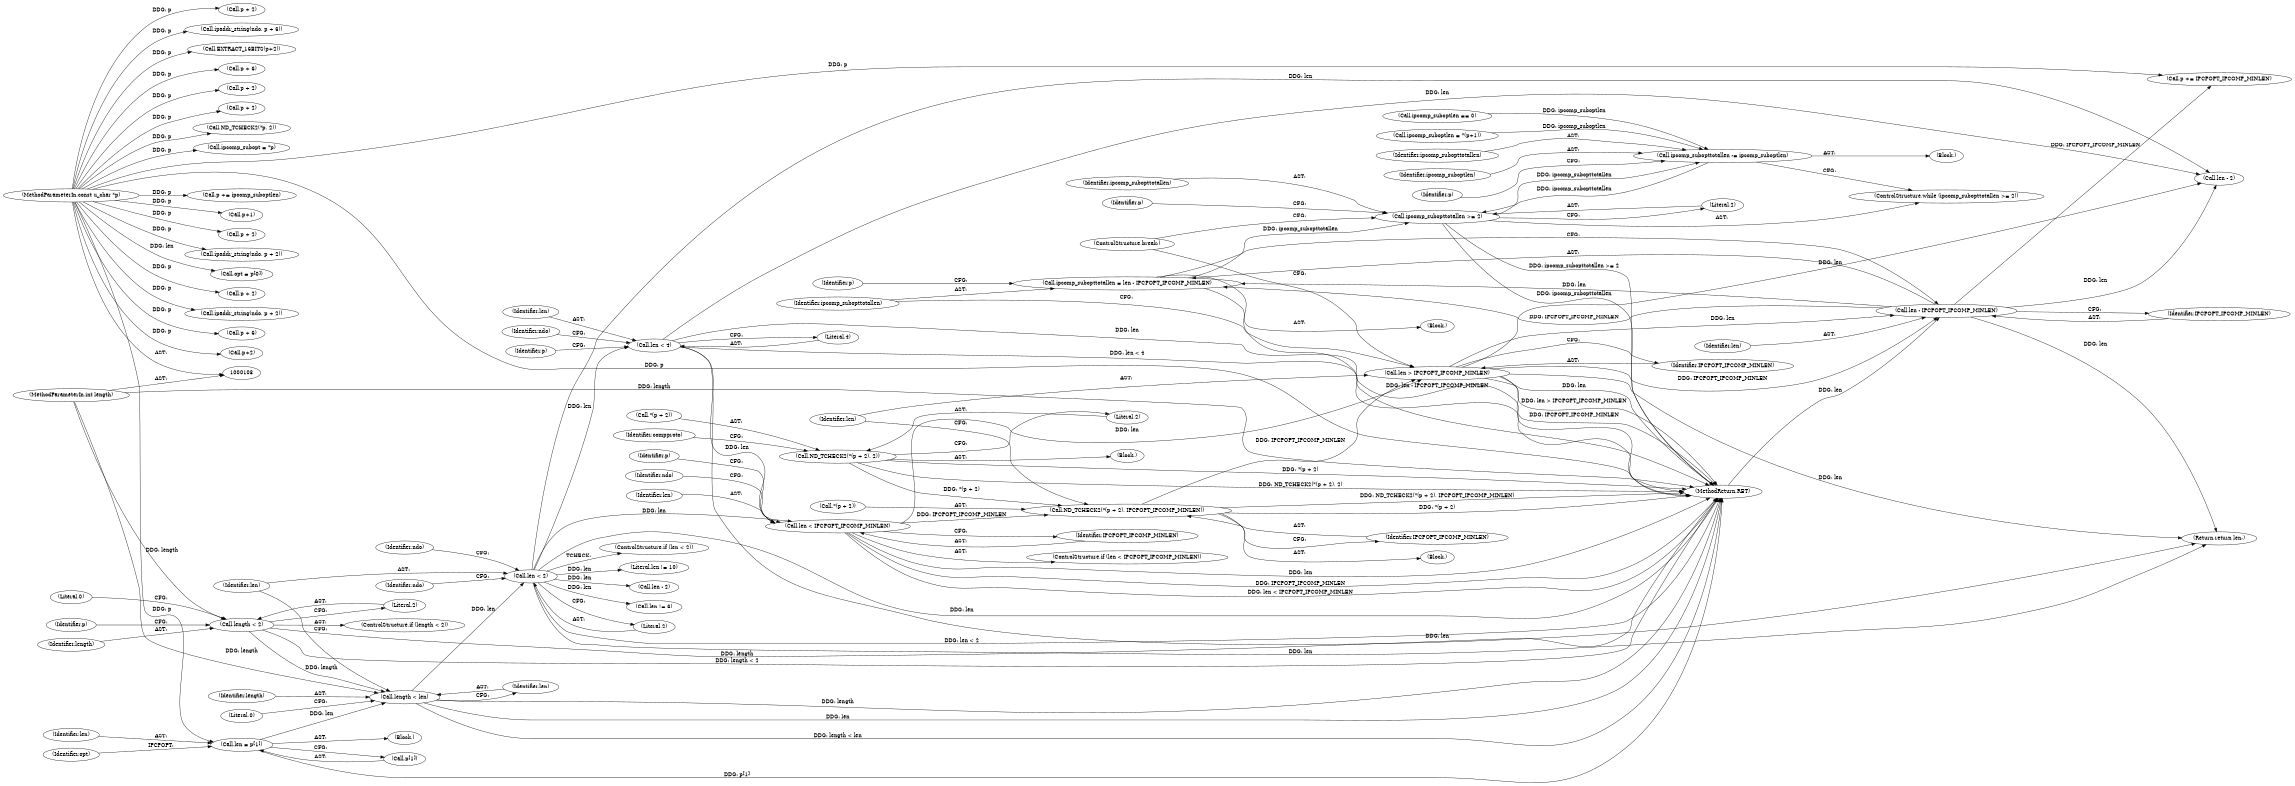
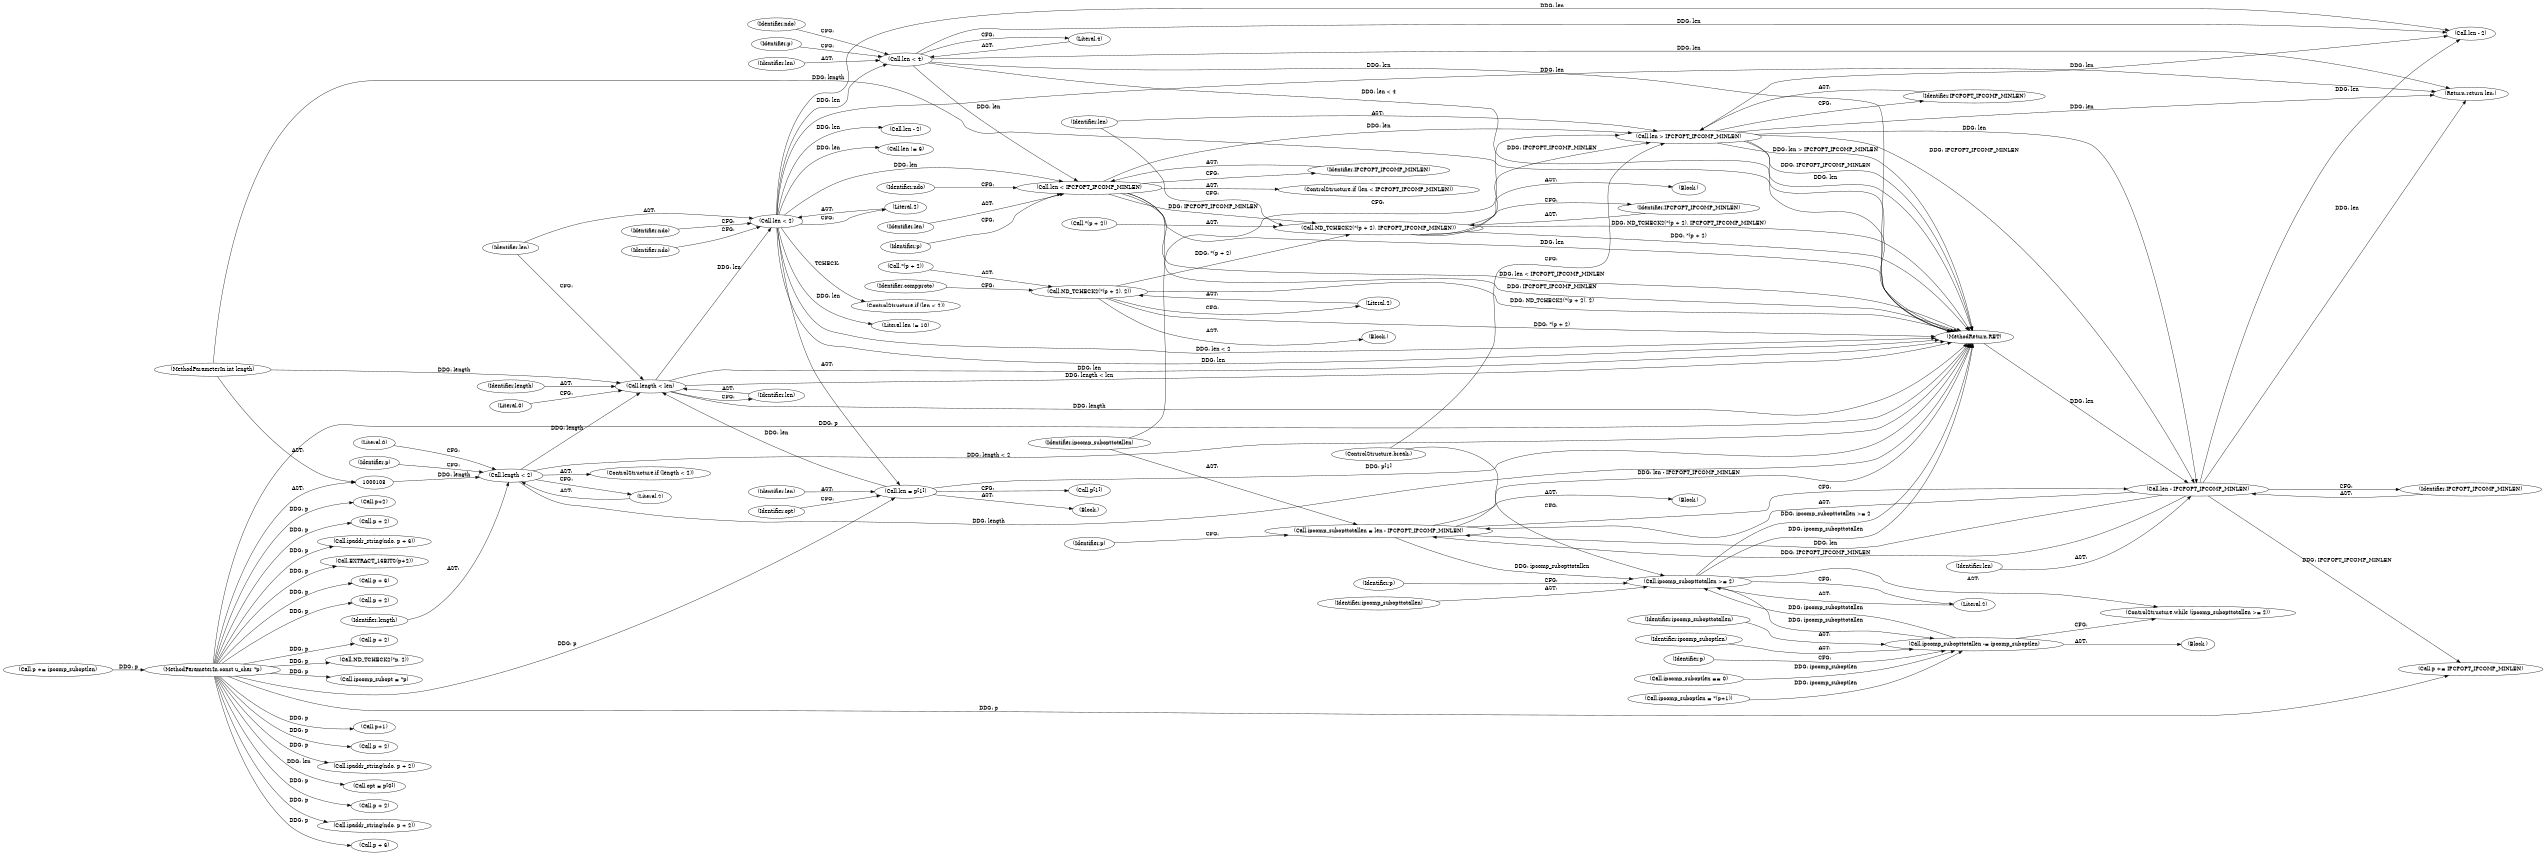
(161, 195) -> (127, 670)
(130, 524) -> (434, 479)
(162, 746) -> (828, 499)
(323, 761) -> (812, 367)
